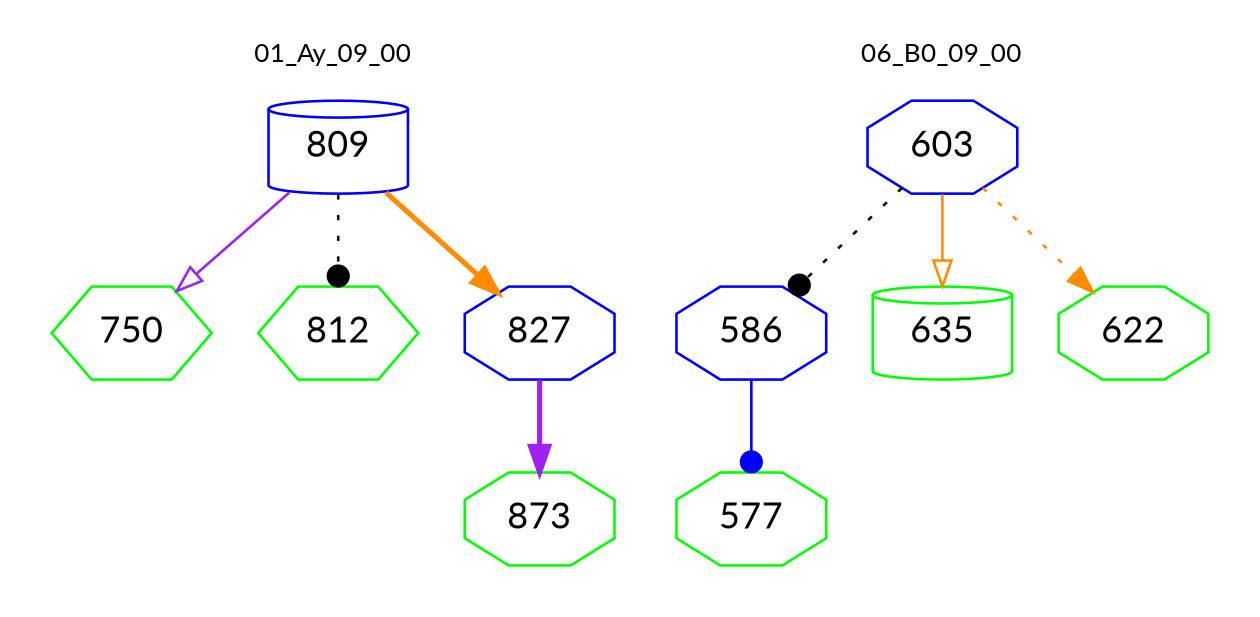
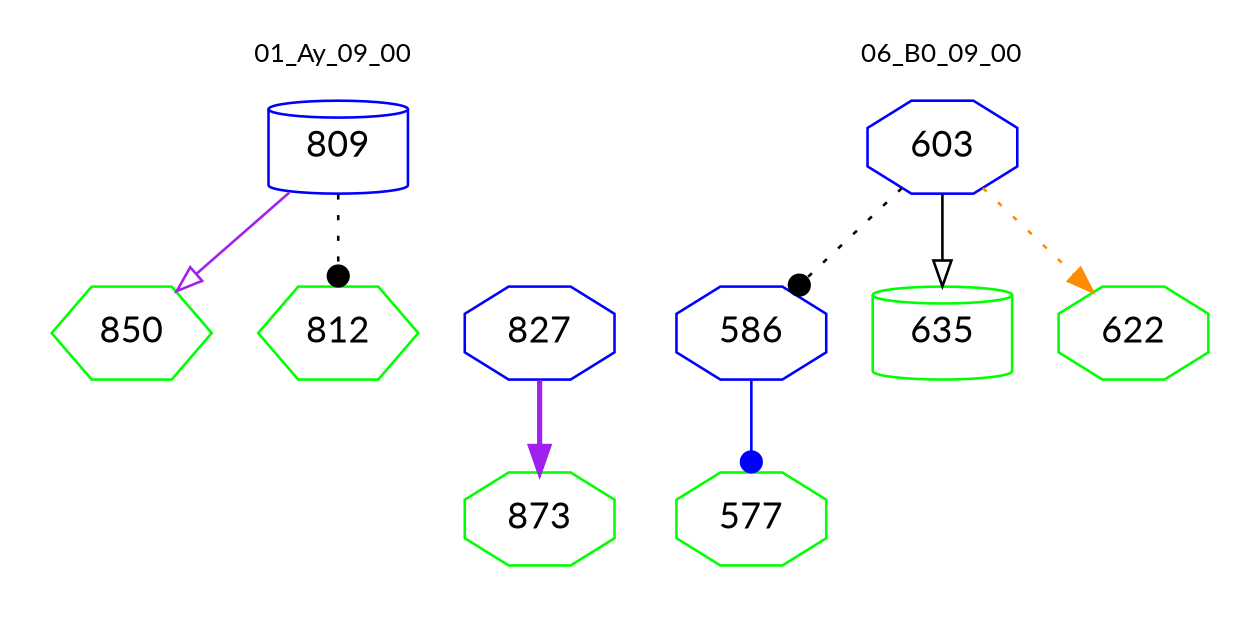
(942, 227) -> (942, 227)
(432, 234) -> none
(132, 333) -> (132, 333)
